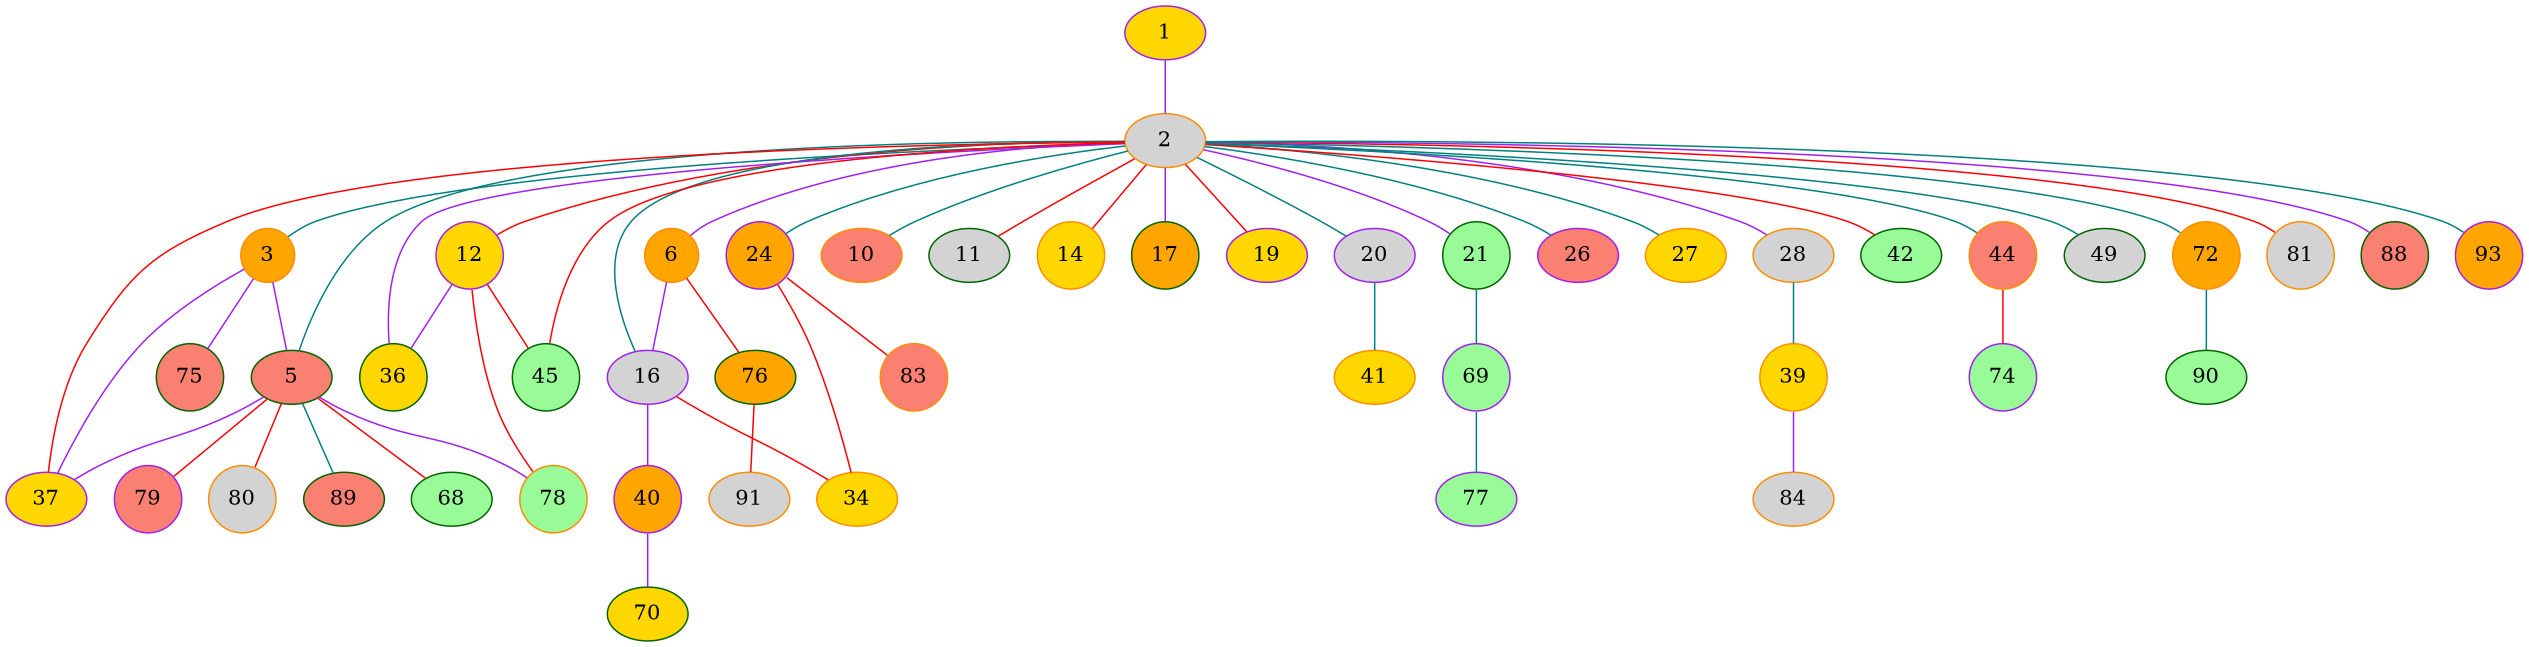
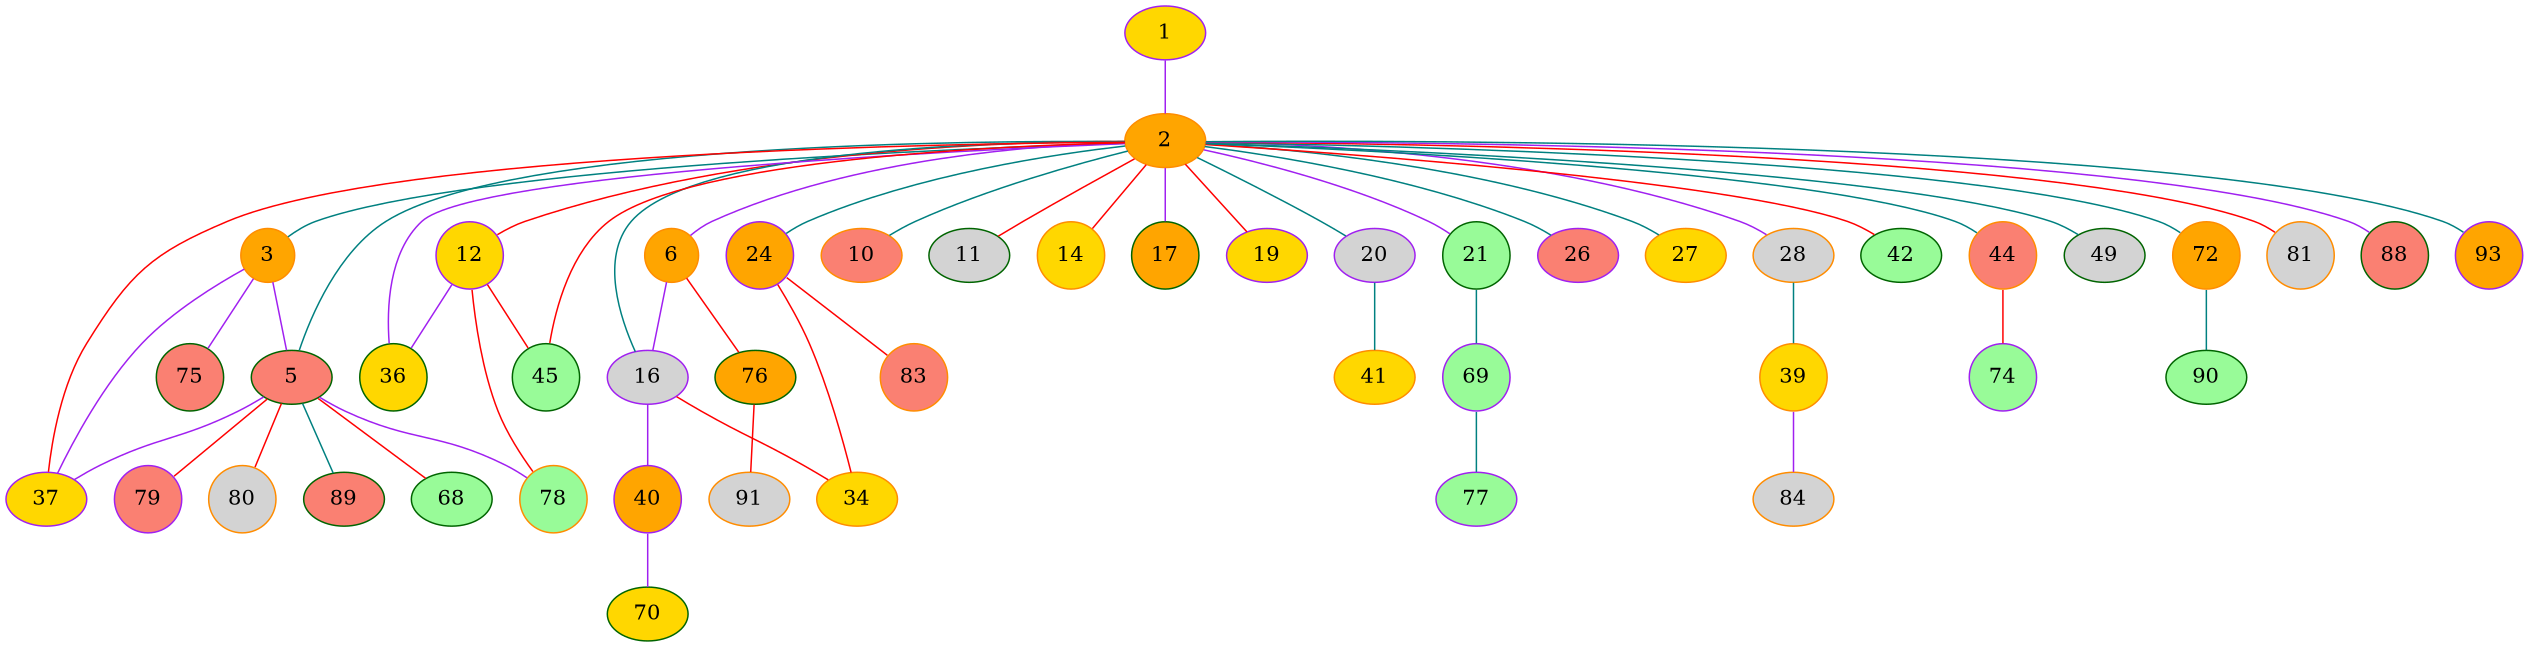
(1165, 141) -> (1165, 141)
